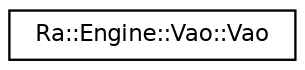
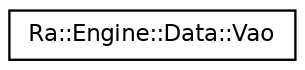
(152, 35) -> (152, 35)
